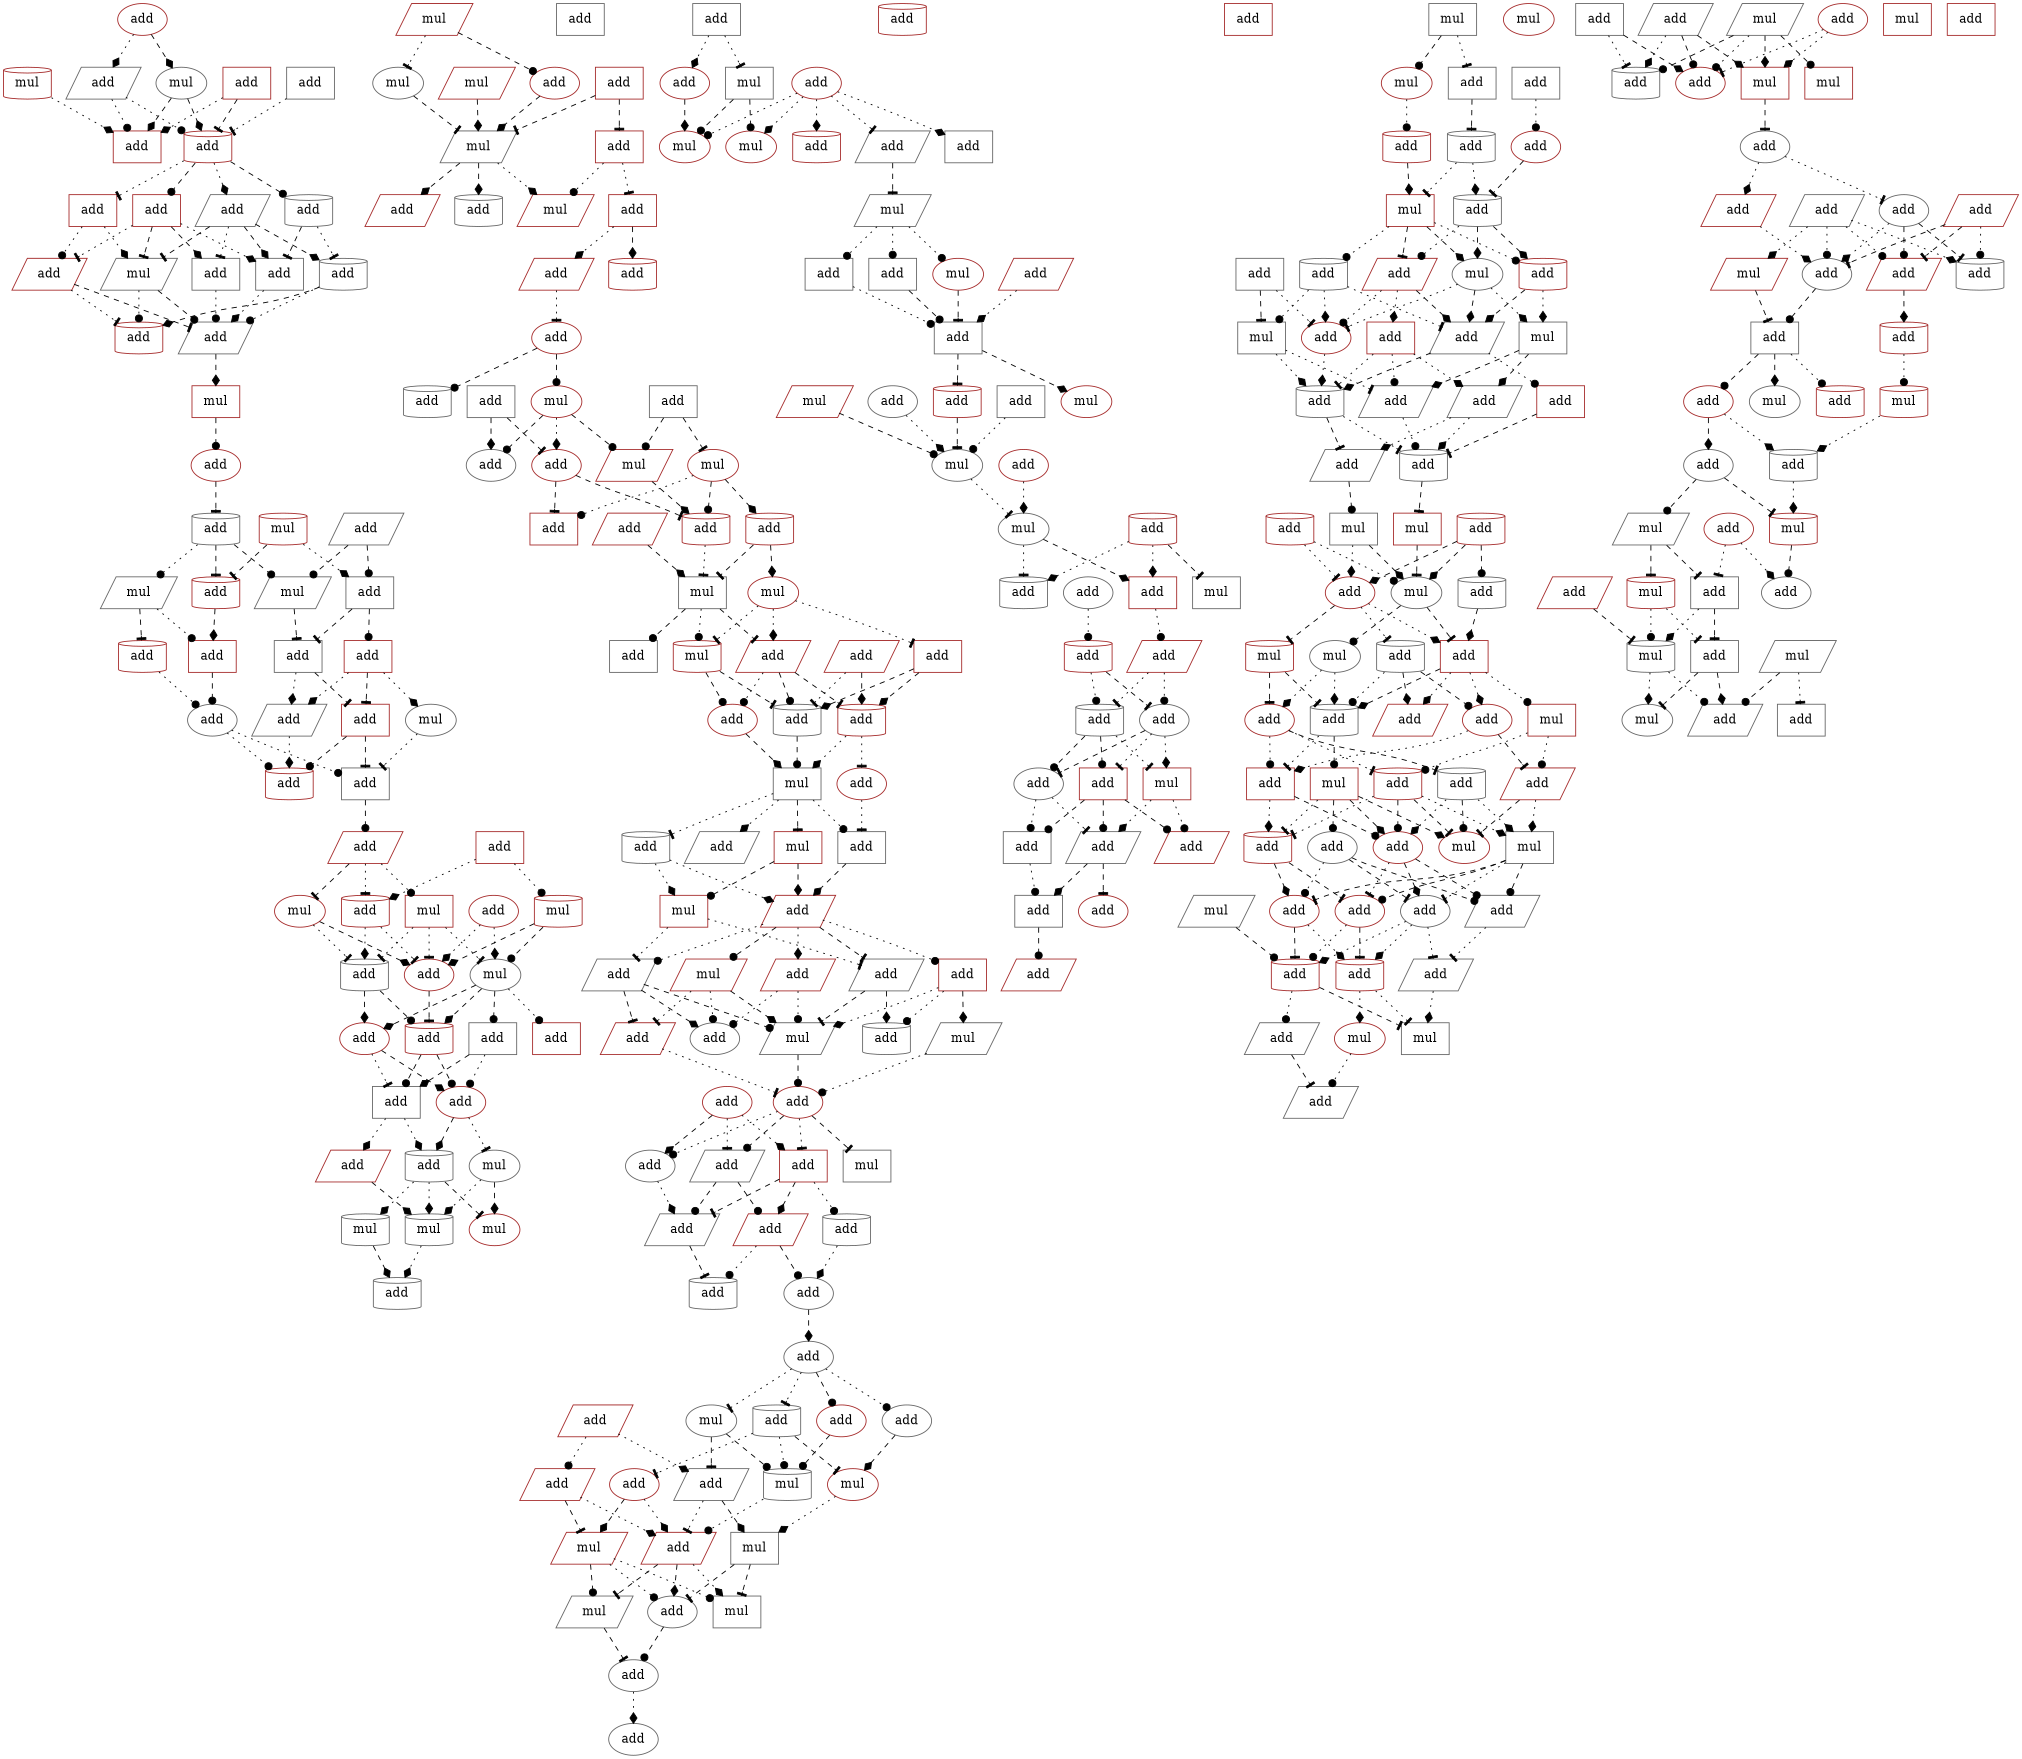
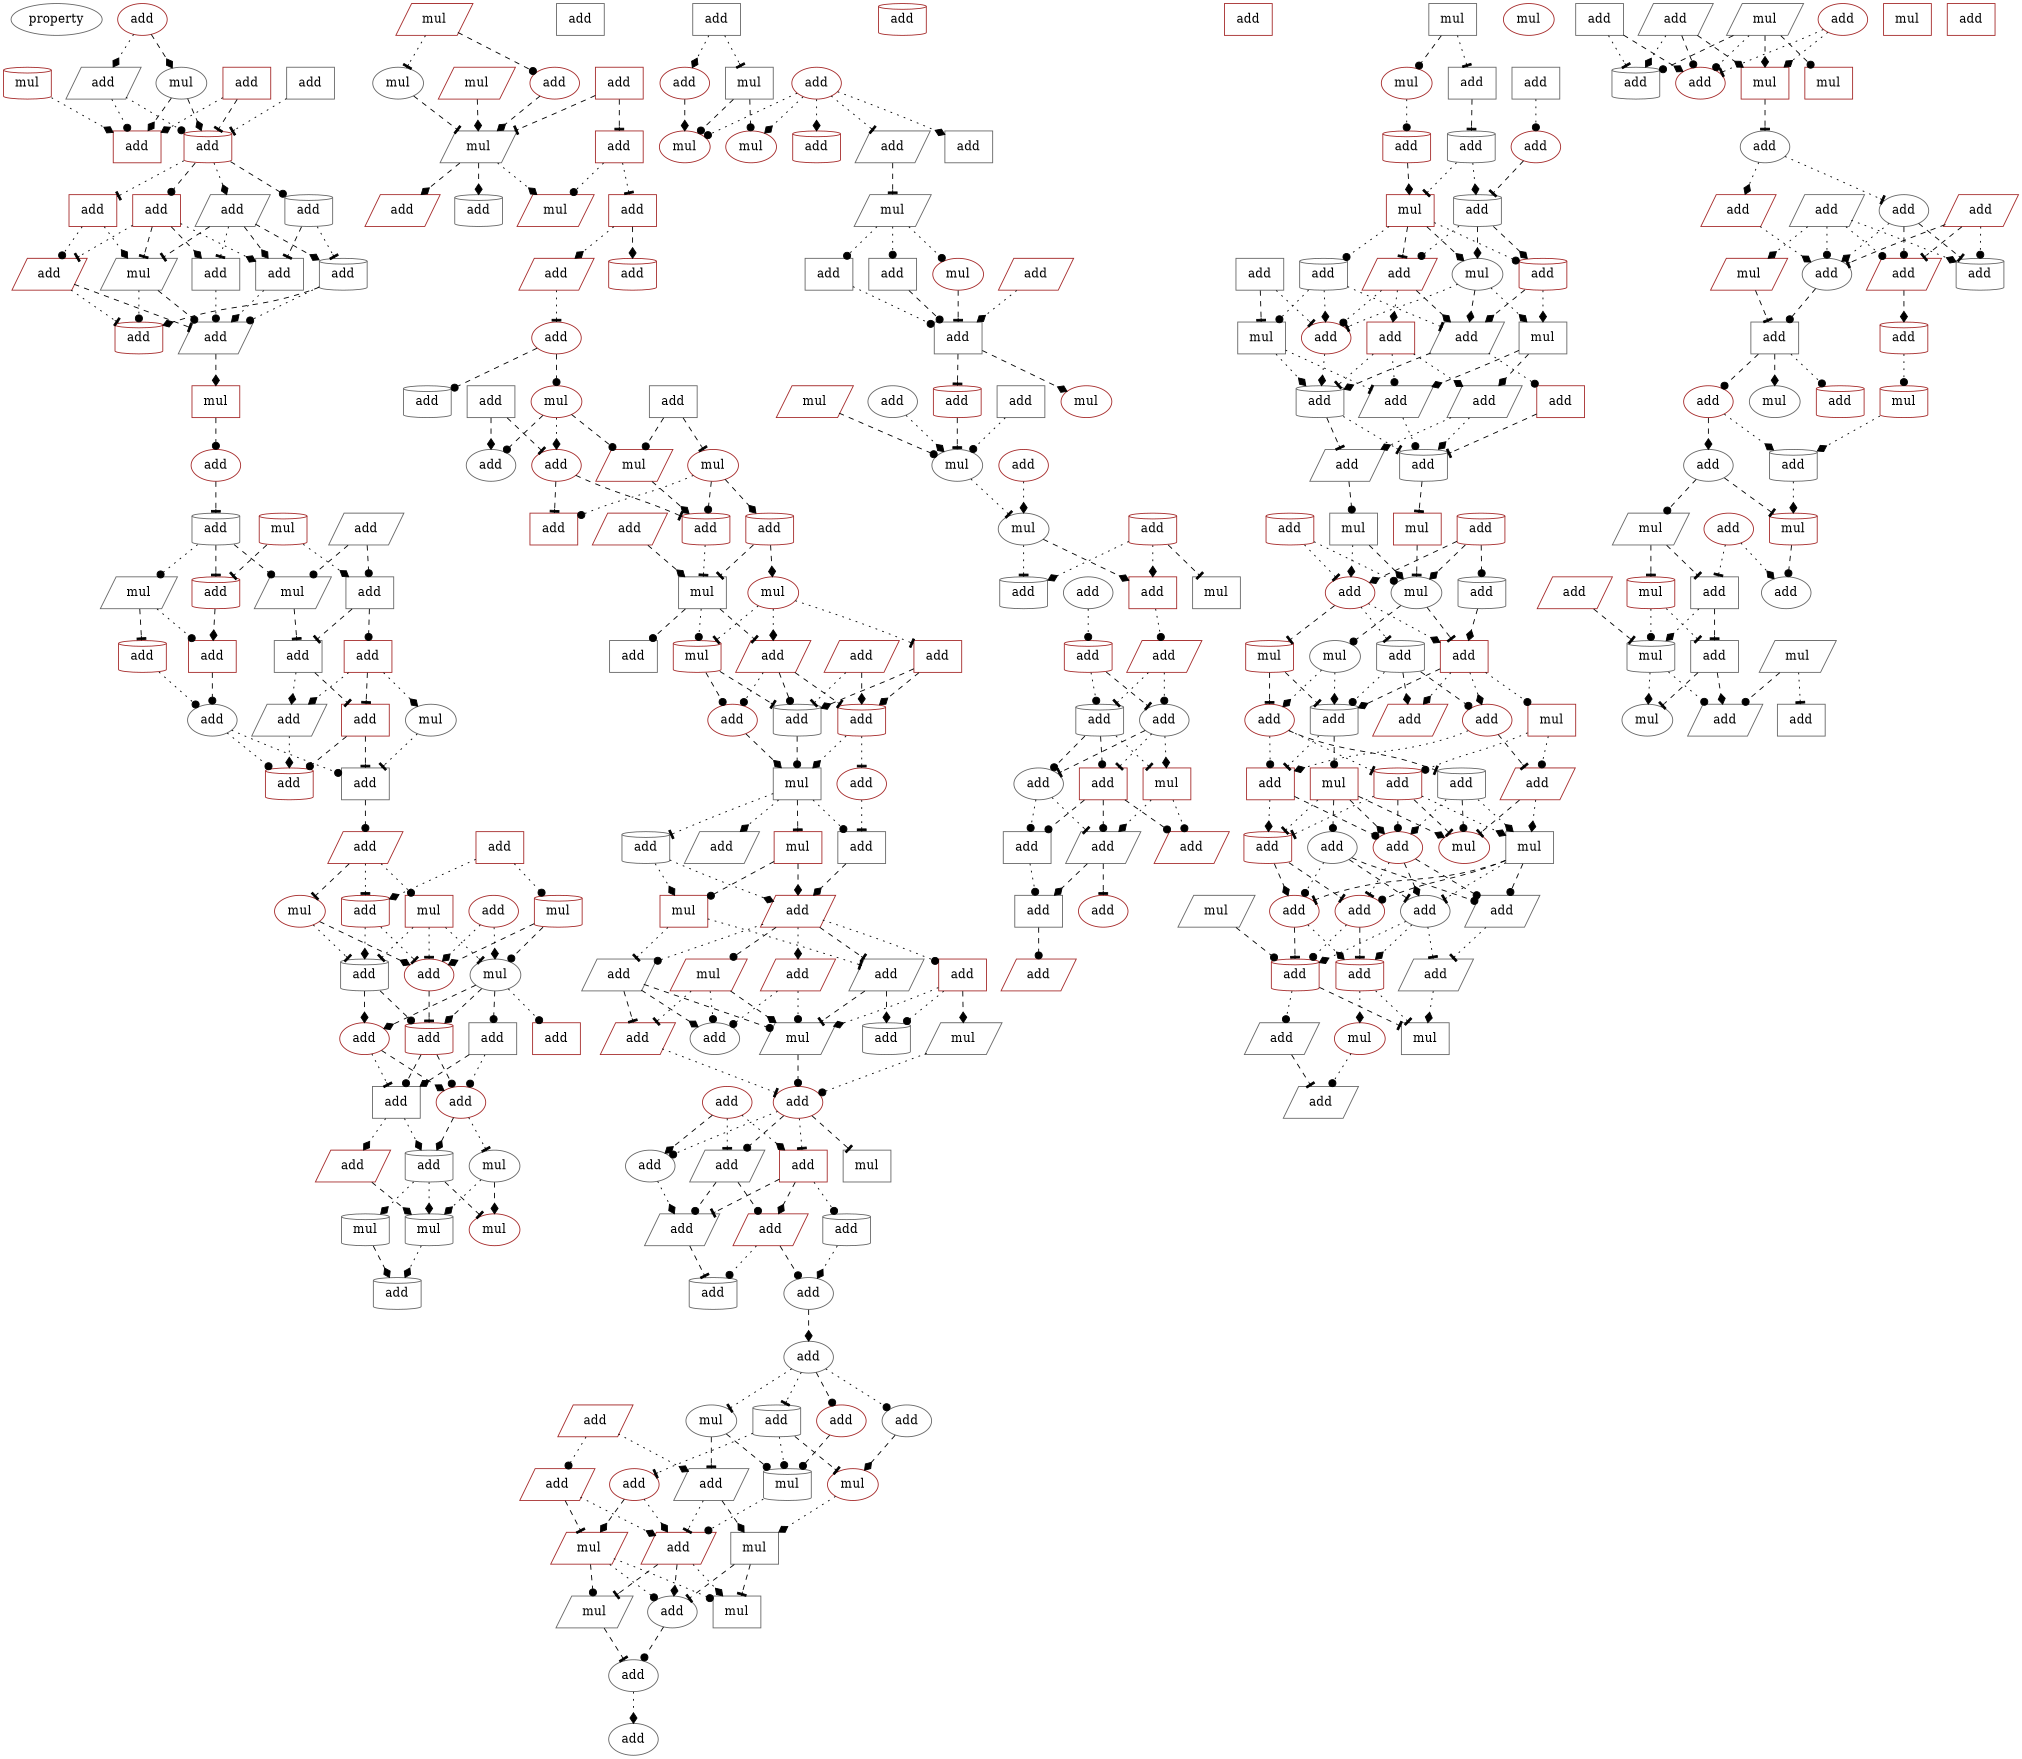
none -> (57, 19)
